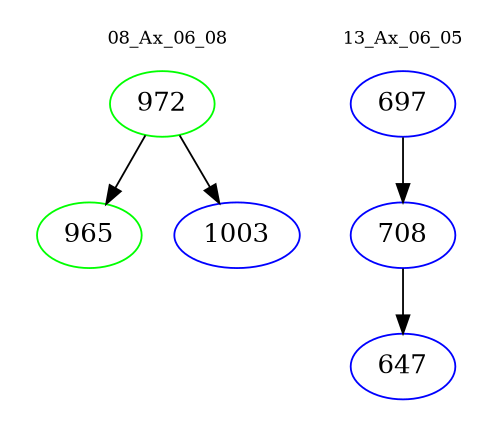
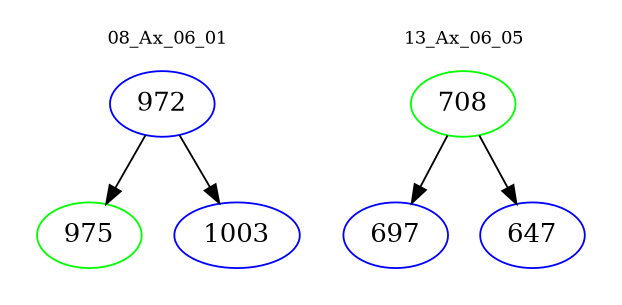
(168, 39) -> (168, 39)
(162, 104) -> (162, 104)
(403, 161) -> (434, 161)
(89, 235) -> (89, 235)
(403, 235) -> (463, 104)
